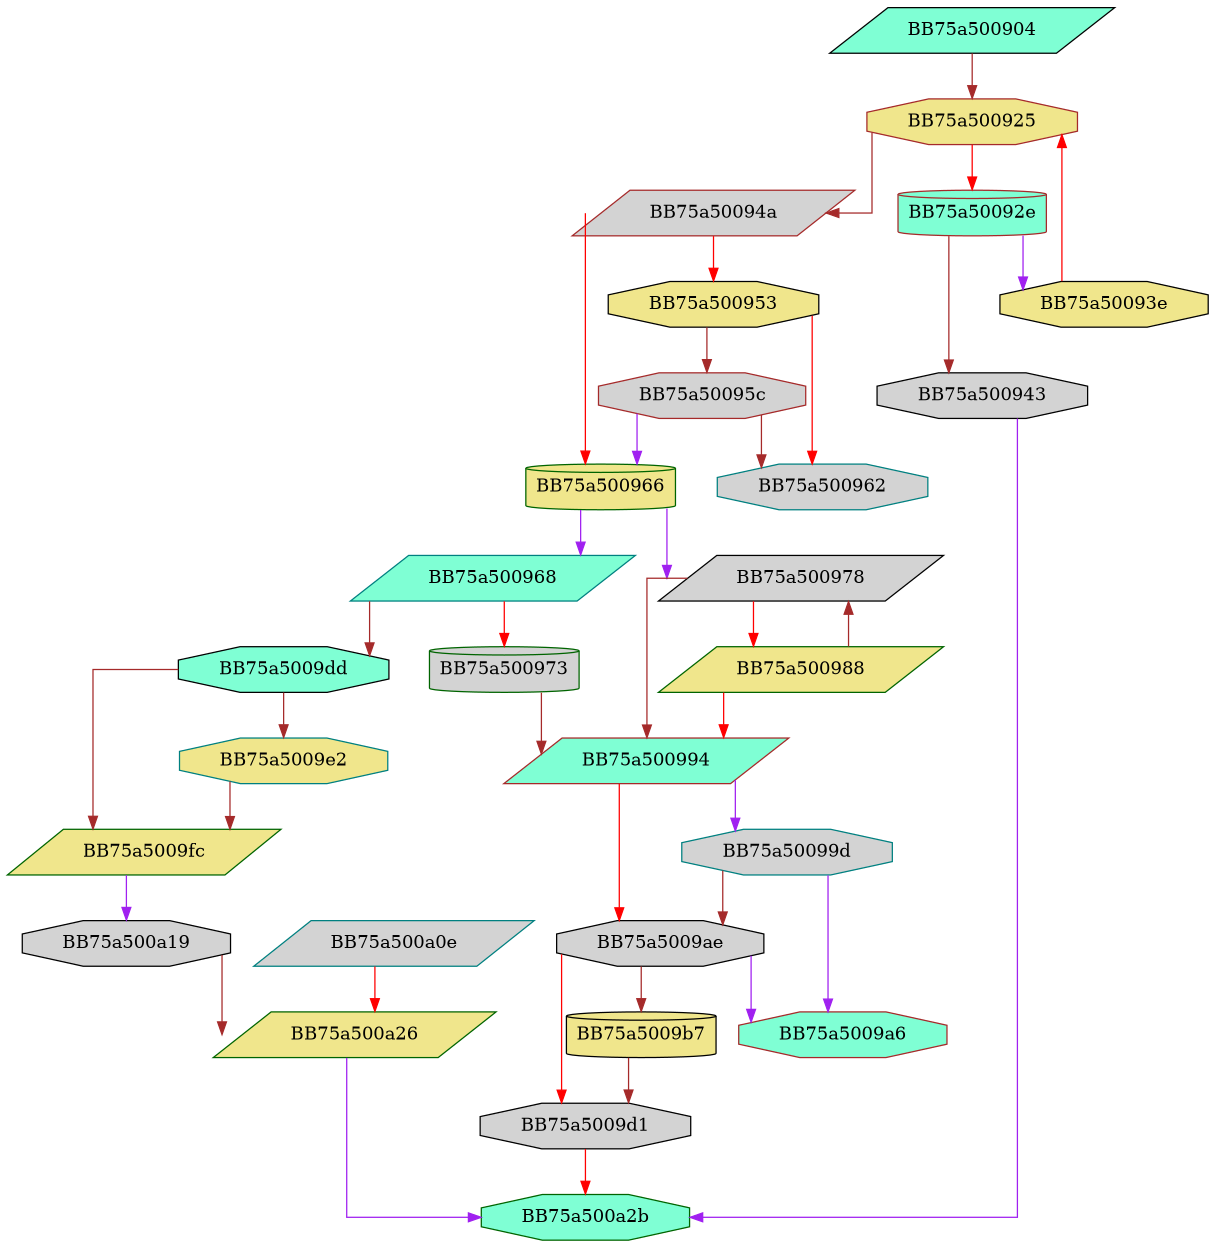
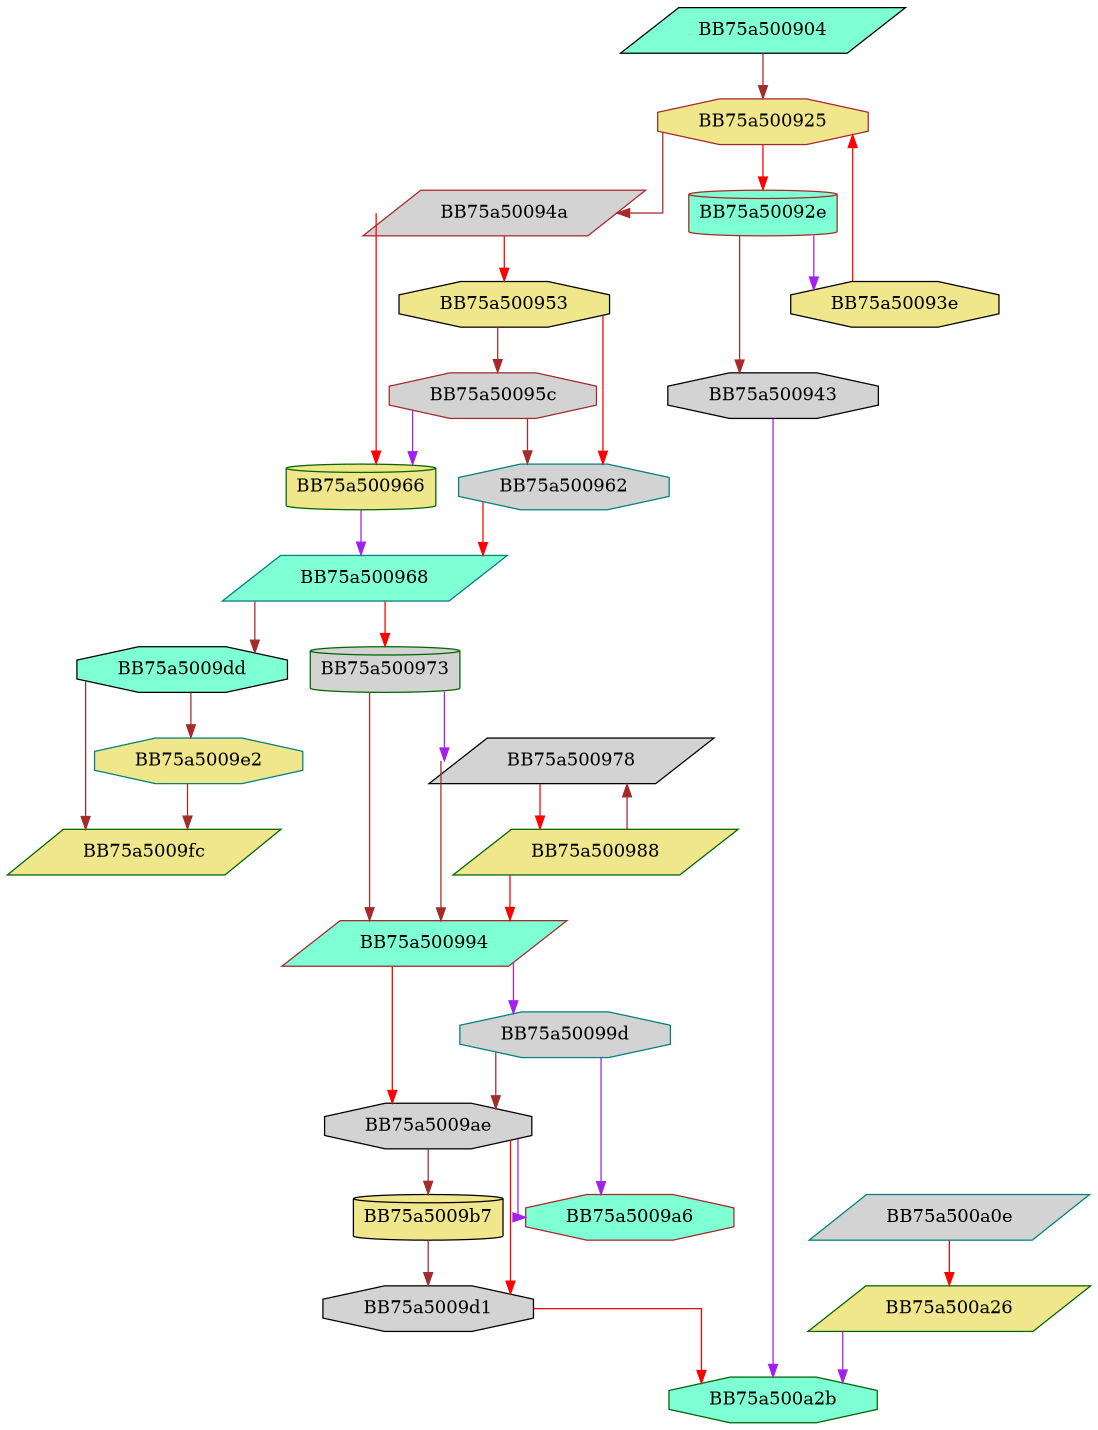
none -> (483, 522)
(667, 537) -> (444, 720)
(126, 943) -> none
